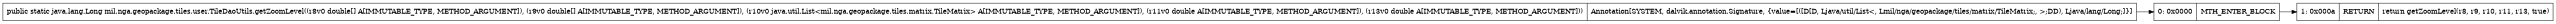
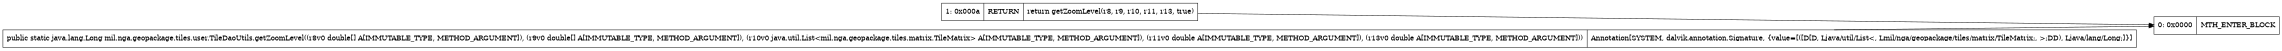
(2286, 12) -> (1673, 19)
